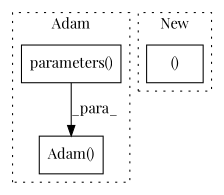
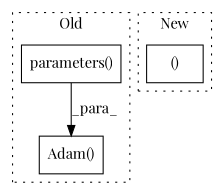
(71, 25) -> (71, 25)
